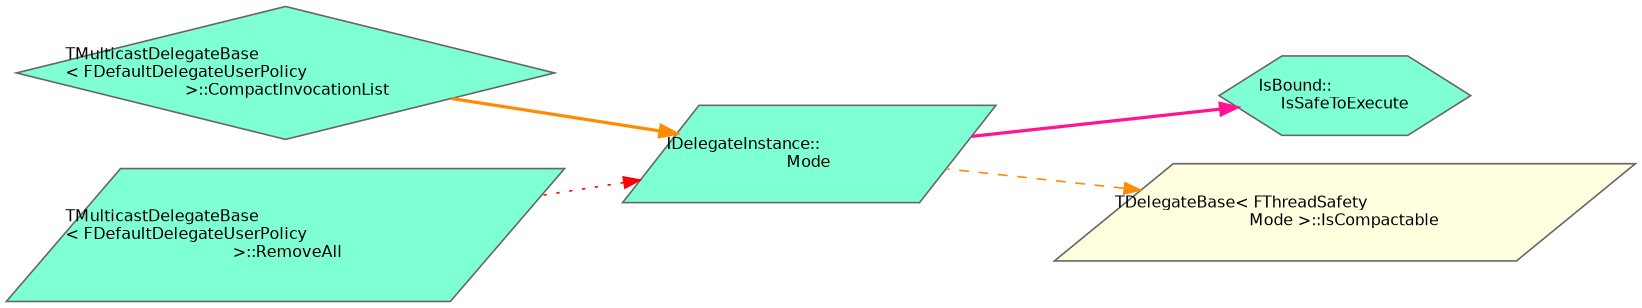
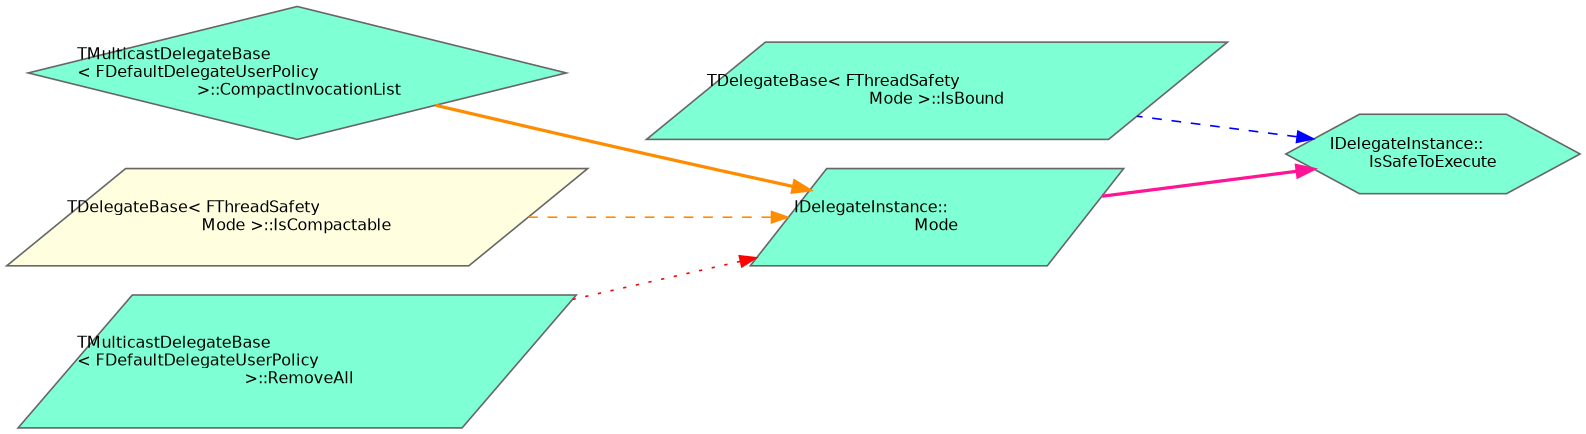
none -> (937, 91)
(1345, 96) -> (1433, 154)
(1035, 179) -> (650, 217)
